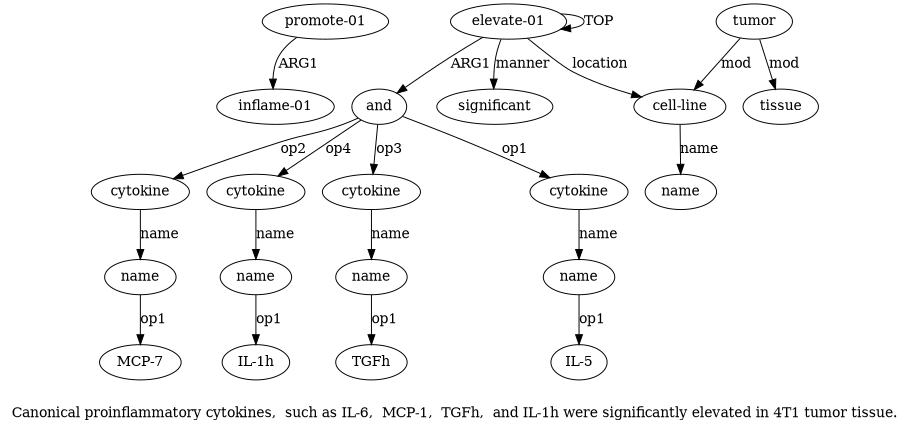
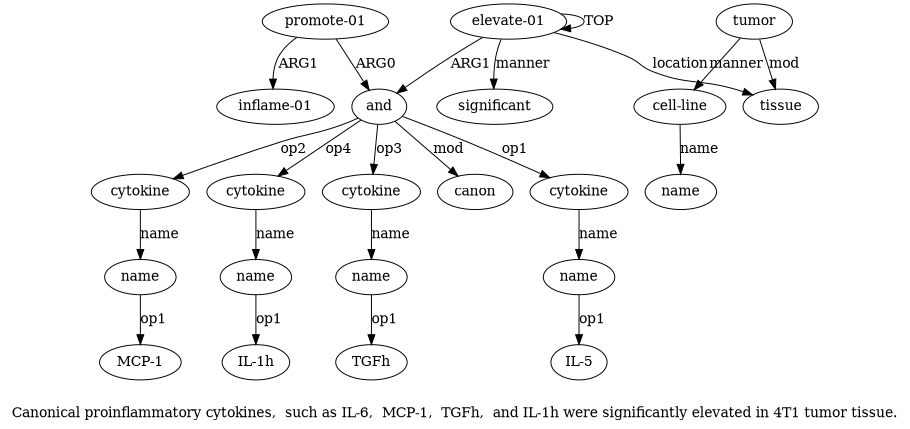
none -> (350, 60)
(736, 64) -> (736, 64)
(576, 73) -> (647, 69)
none -> (475, 192)
(140, 362) -> (140, 362)
